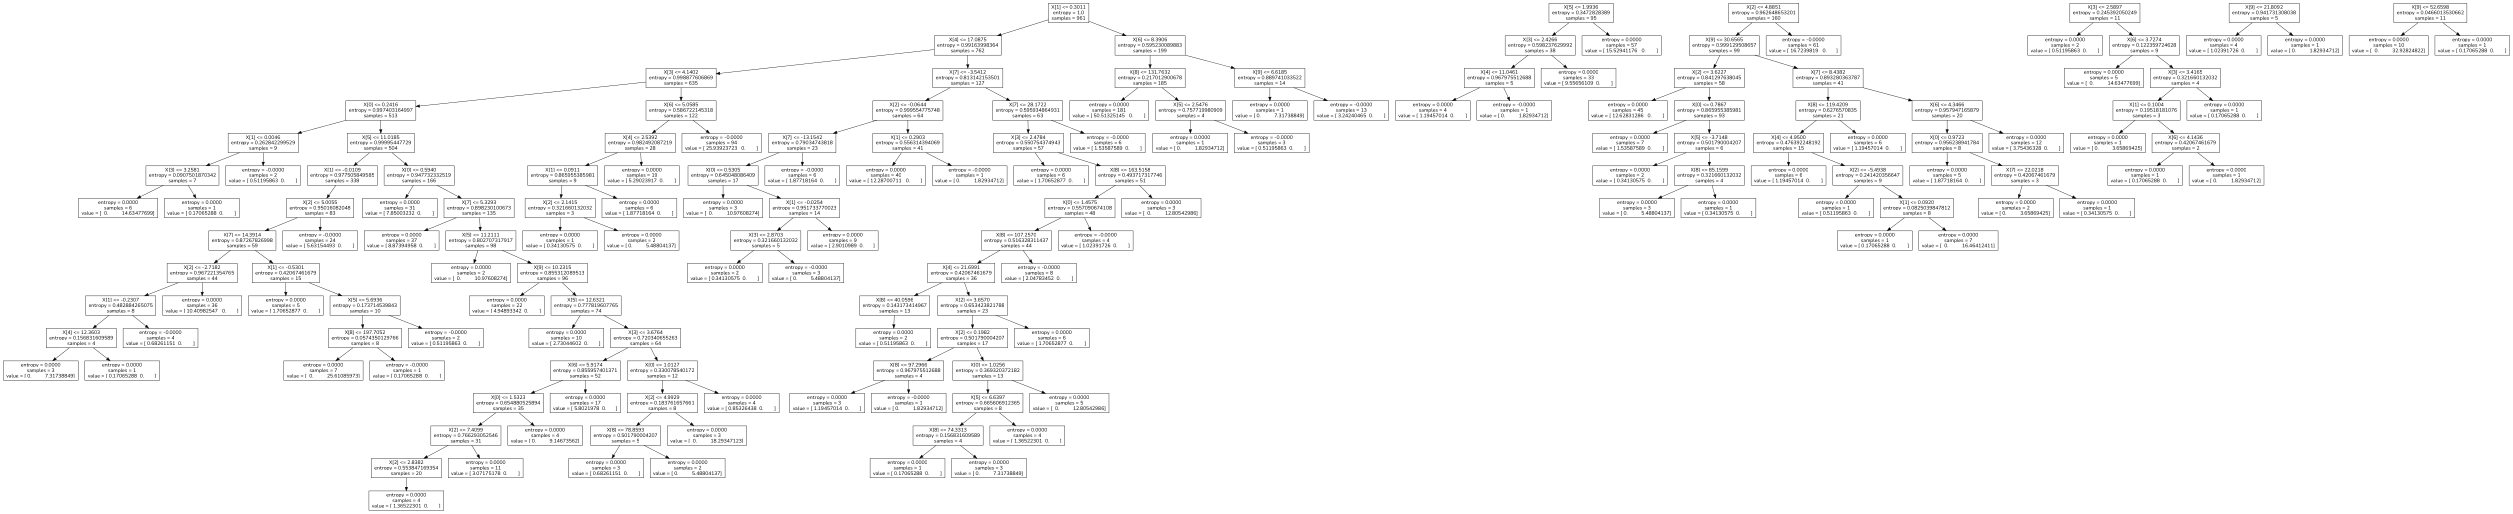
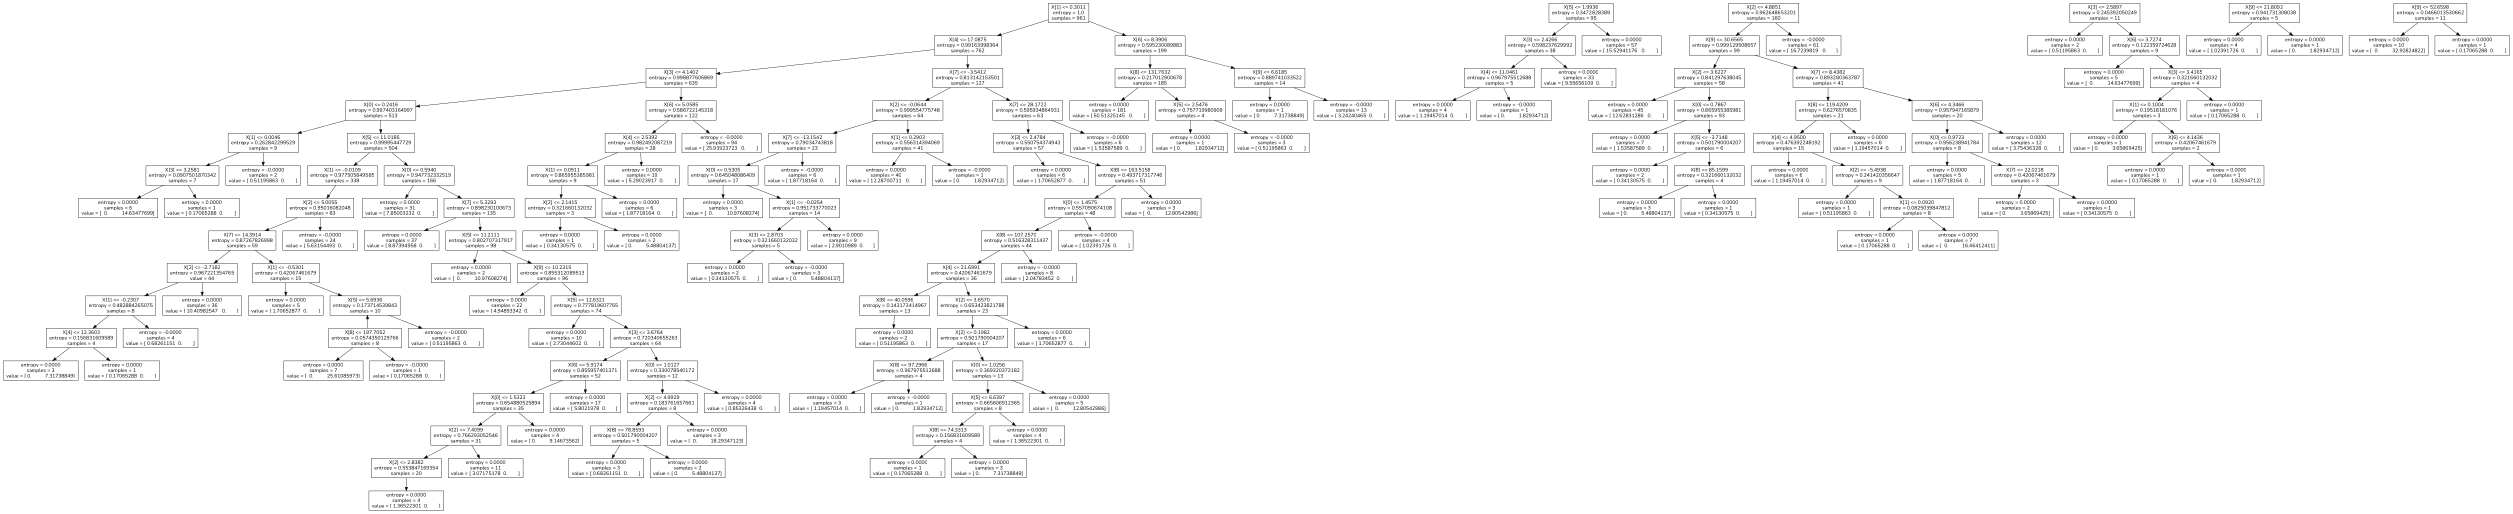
(202, 273) -> (202, 273)
(363, 320) -> (368, 324)
